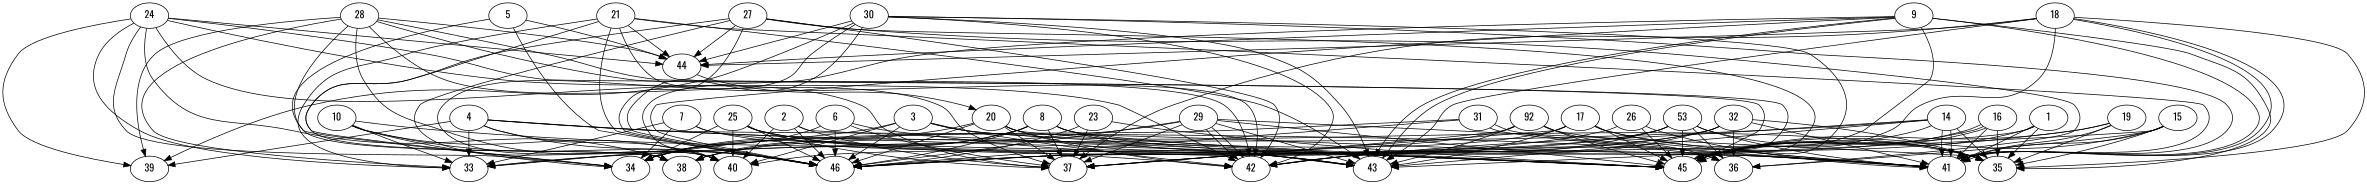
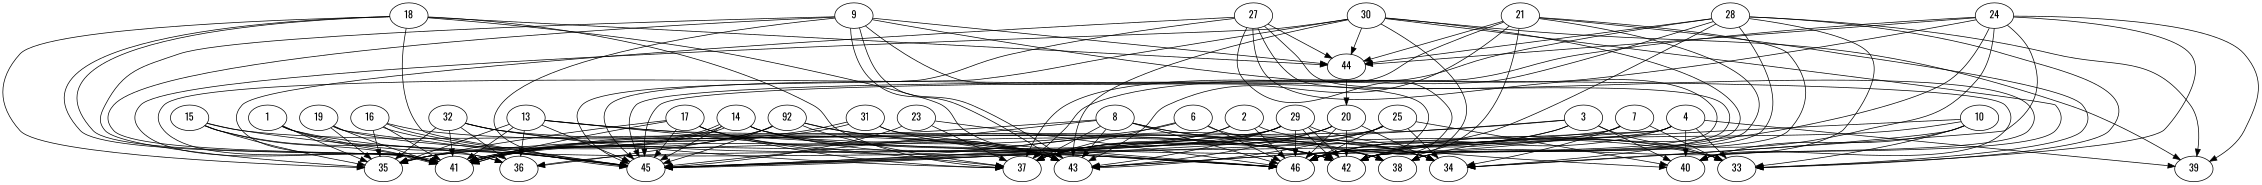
(508, 16) -> none
(1631, 118) -> none
(1683, 118) -> (526, 118)
